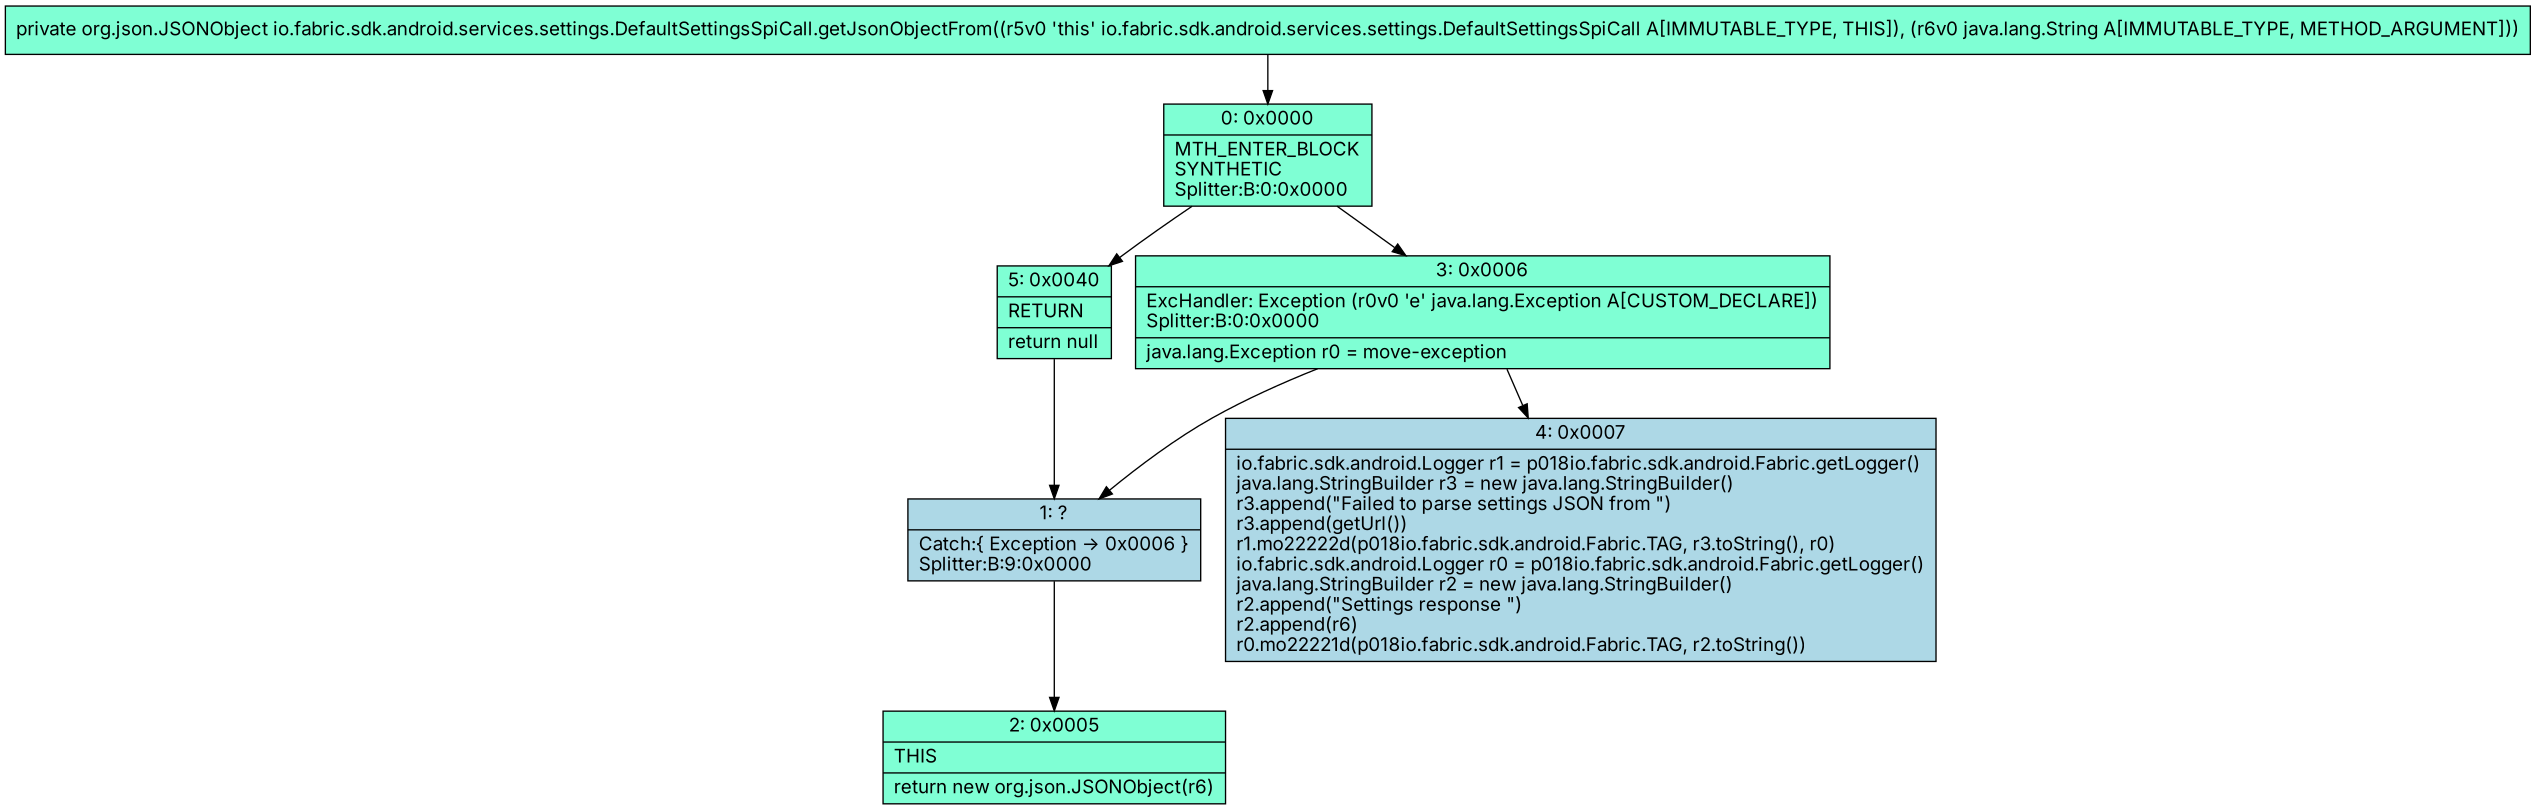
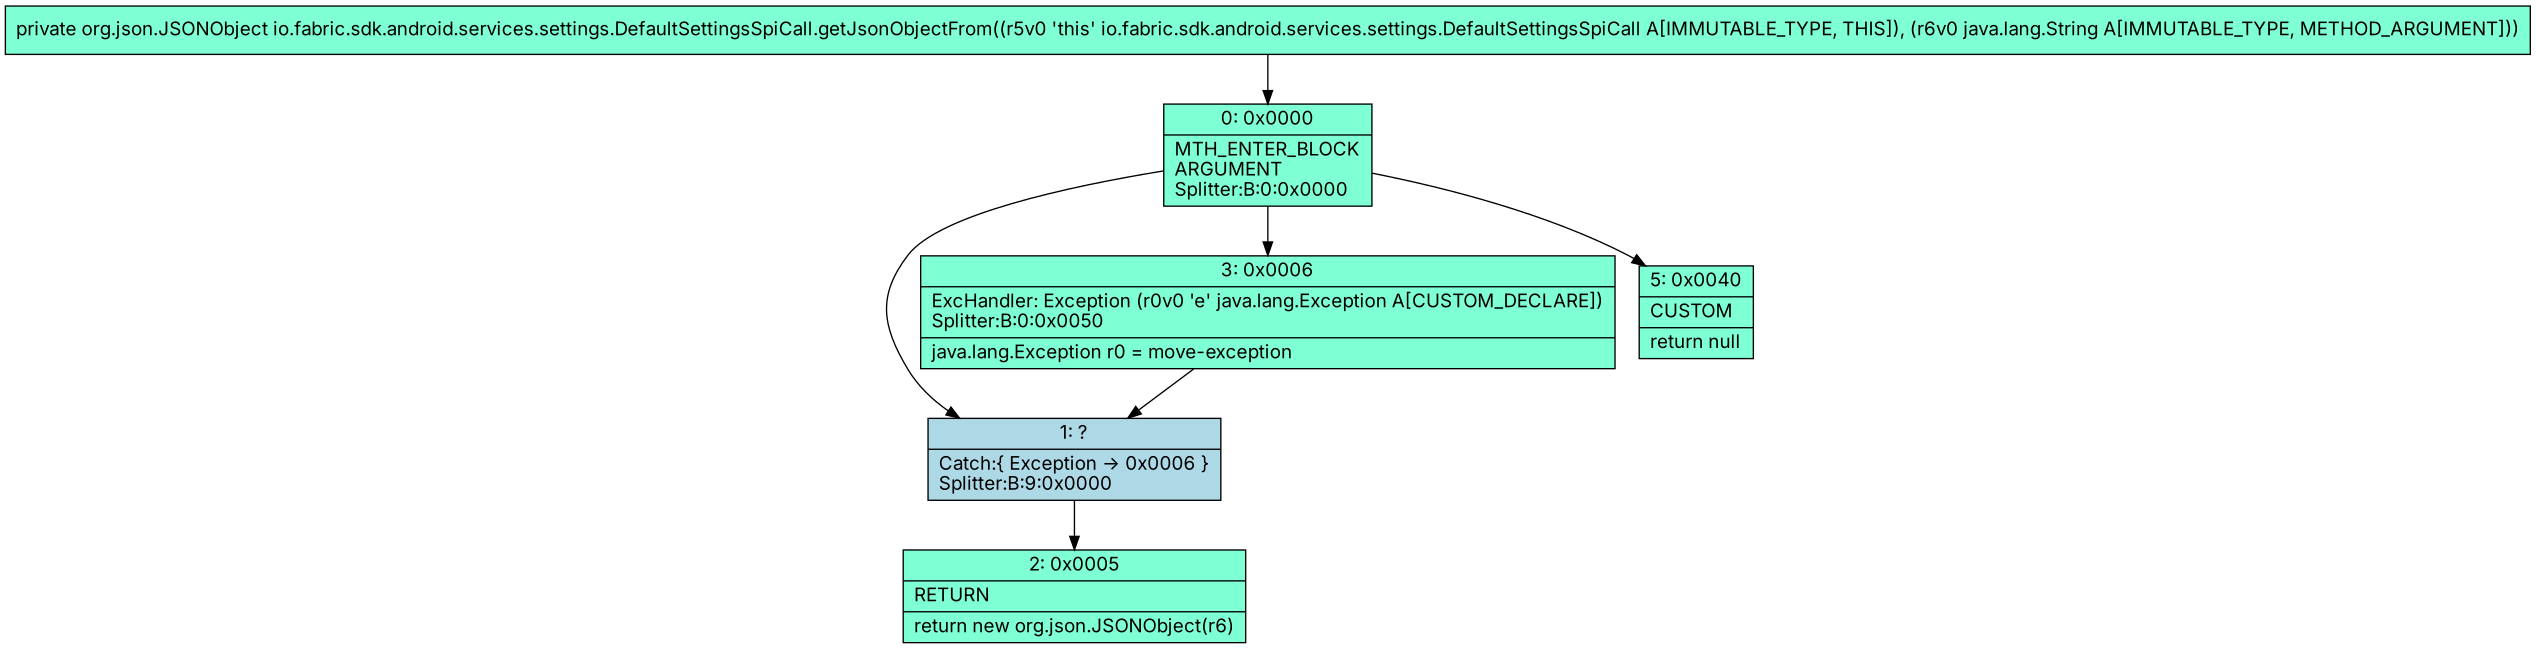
(1229, 170) -> (1229, 170)
(1046, 312) -> (1692, 312)
(1234, 322) -> (1018, 322)
(1054, 422) -> (944, 229)
(1581, 540) -> none
(916, 757) -> (952, 596)
